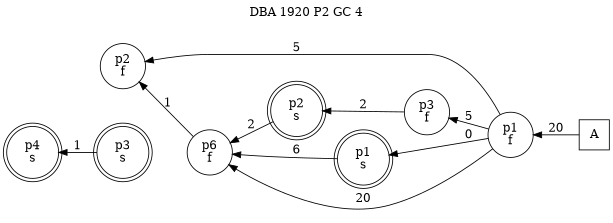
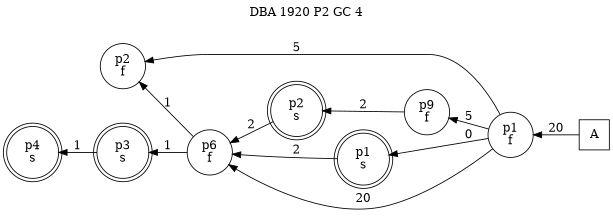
(427, 112) -> (427, 112)
(297, 150) -> (297, 150)
none -> (172, 152)
